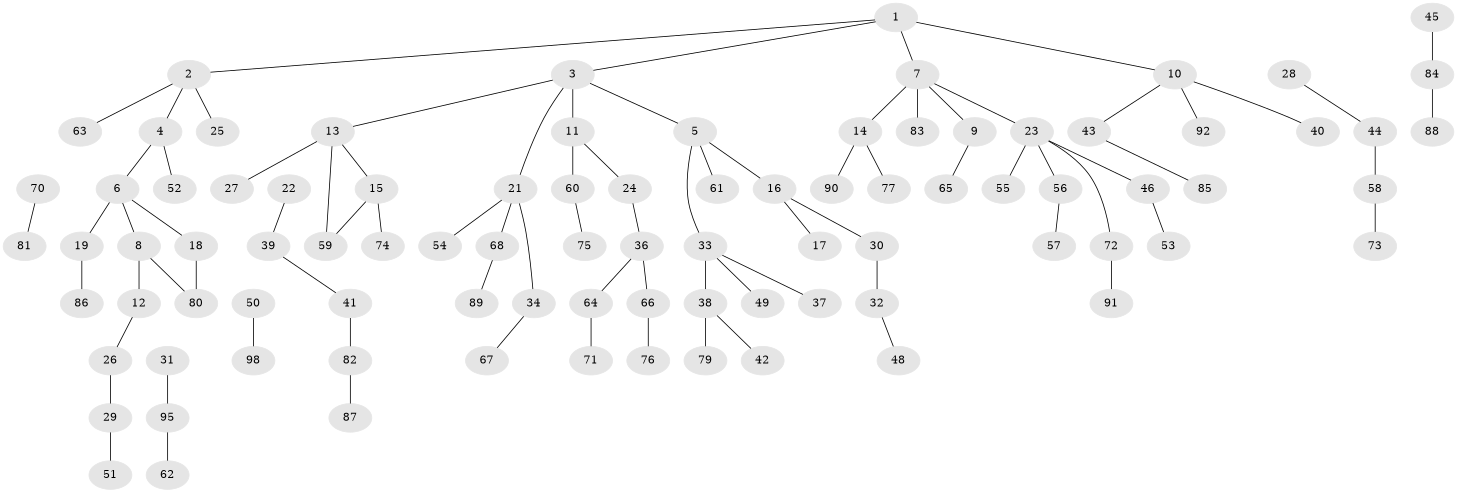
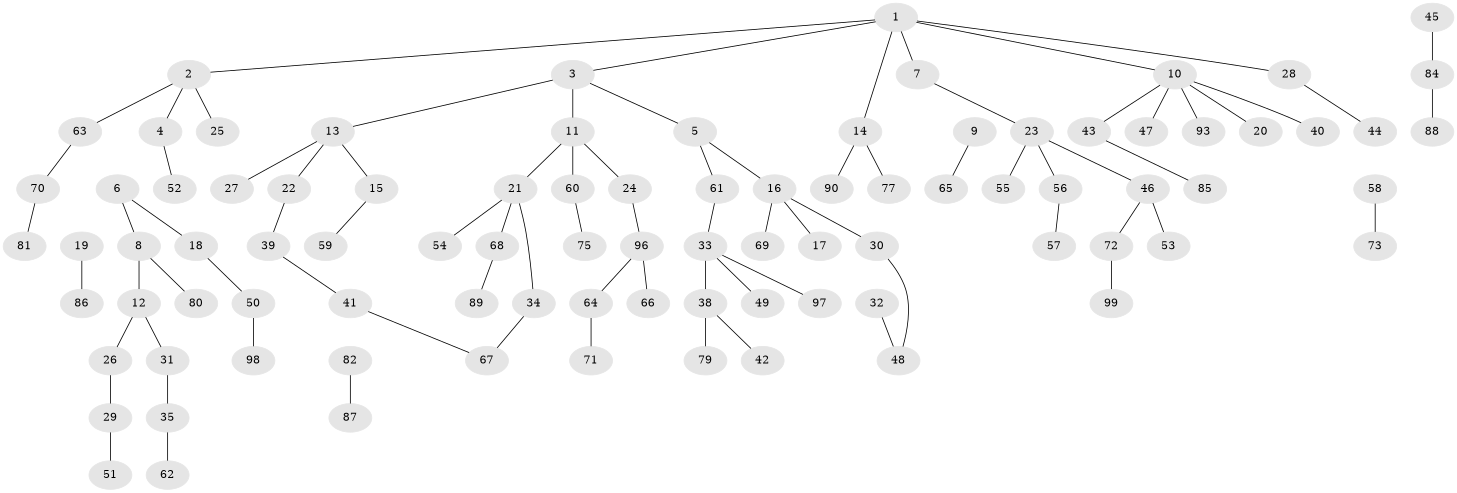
none -> (1093, 45)
(889, 103) -> (878, 75)
(946, 103) -> none
(538, 130) -> (544, 160)
(918, 132) -> none
none -> (1146, 132)
(1204, 132) -> (1204, 132)
none -> (1261, 132)
none -> (59, 160)
(139, 160) -> none
(1375, 161) -> none
(1091, 178) -> (1130, 218)
(329, 189) -> (311, 160)
(687, 190) -> (711, 218)
(100, 218) -> none
(383, 246) -> none
(642, 246) -> (642, 246)
none -> (763, 246)
(196, 275) -> (225, 275)
(877, 275) -> (908, 300)
(820, 303) -> (820, 303)
(1111, 303) -> (1111, 303)
none -> (153, 332)
(350, 332) -> (419, 332)
(648, 361) -> none
(168, 418) -> (168, 418)
